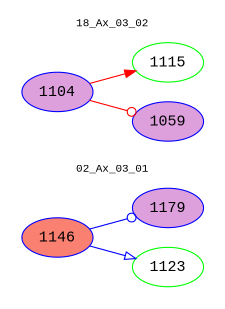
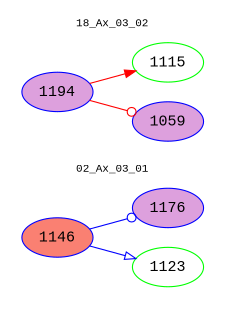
(57, 92) -> (57, 92)
(168, 208) -> (168, 208)
